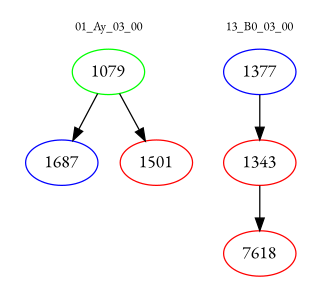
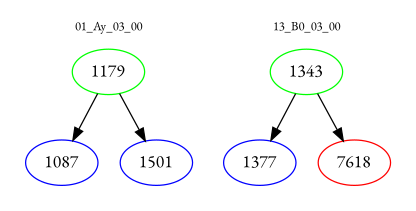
(108, 72) -> (108, 72)
(260, 111) -> (286, 111)
(62, 163) -> (62, 163)
(156, 163) -> (156, 163)
(260, 163) -> (306, 72)
